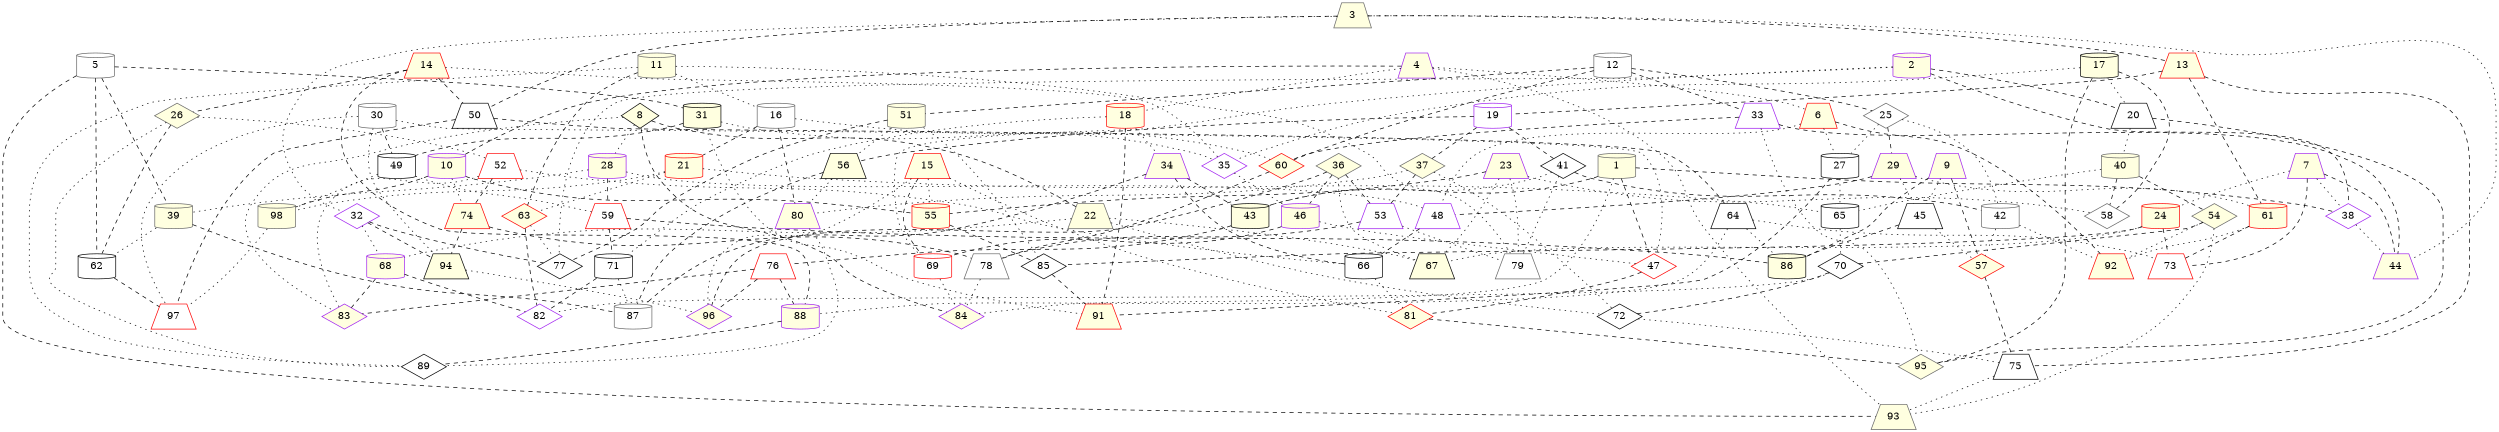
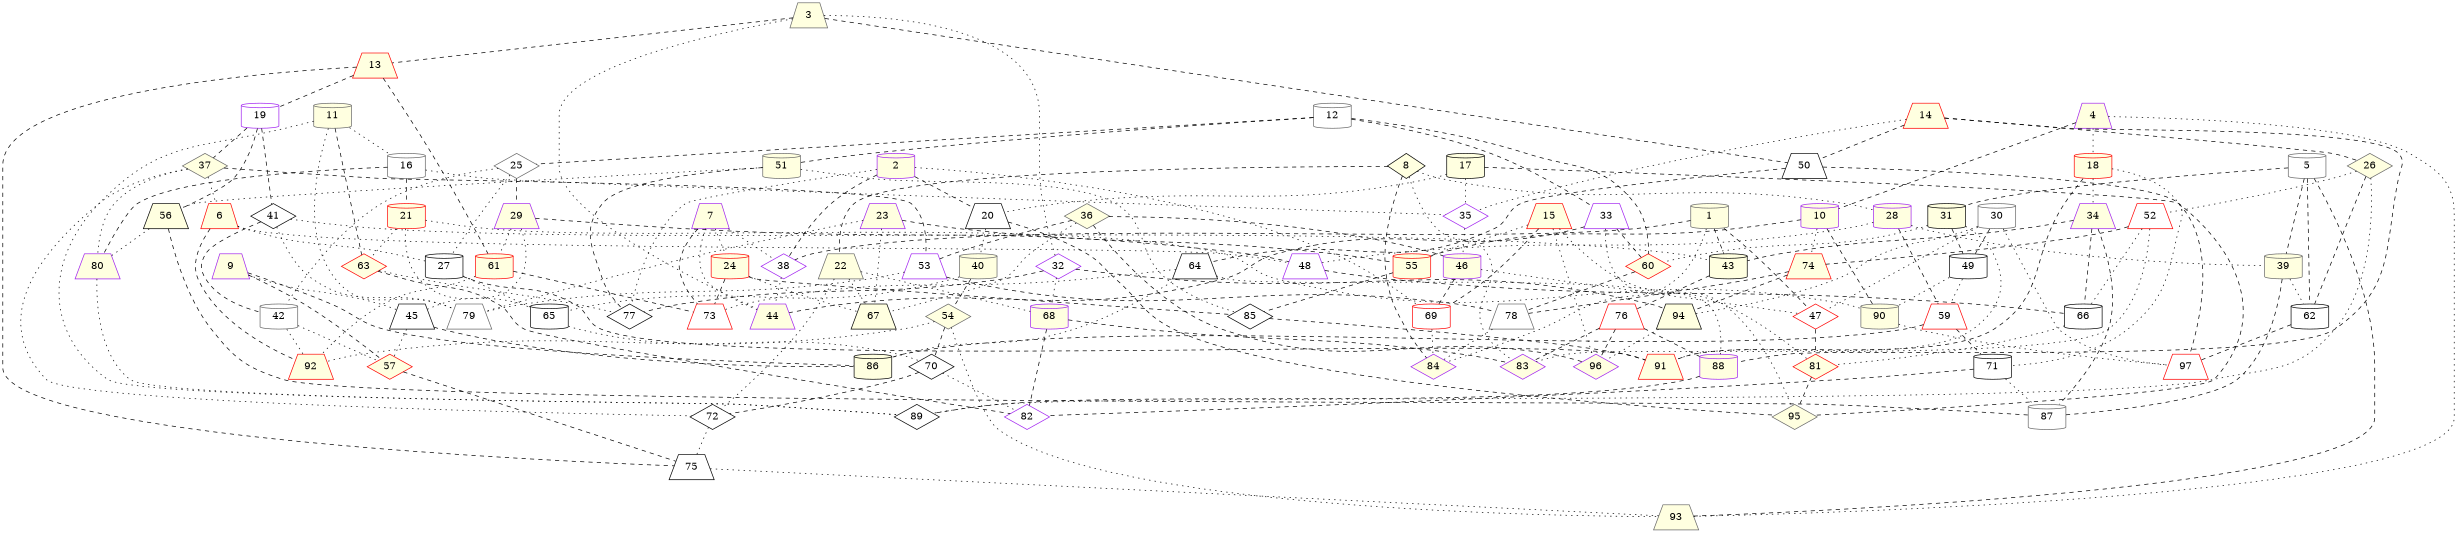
(1704, 91) -> (211, 188)
(2374, 201) -> (704, 278)
(277, 216) -> (1880, 317)
(2107, 216) -> none
